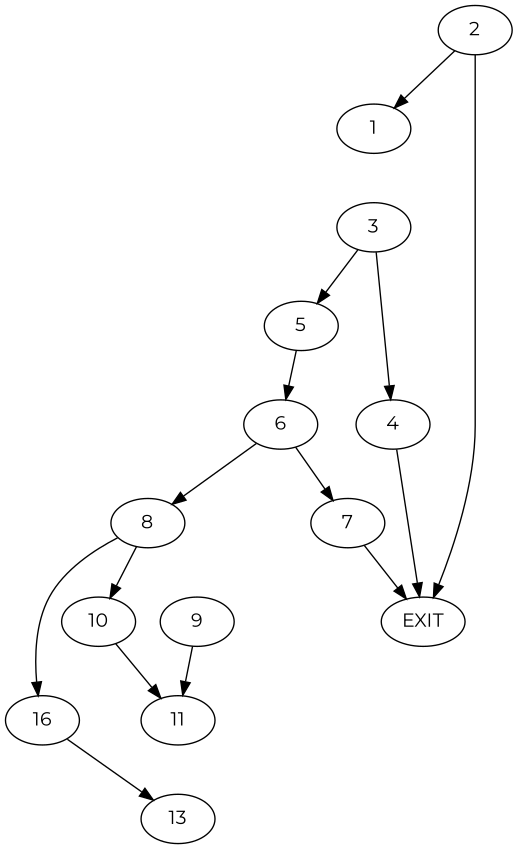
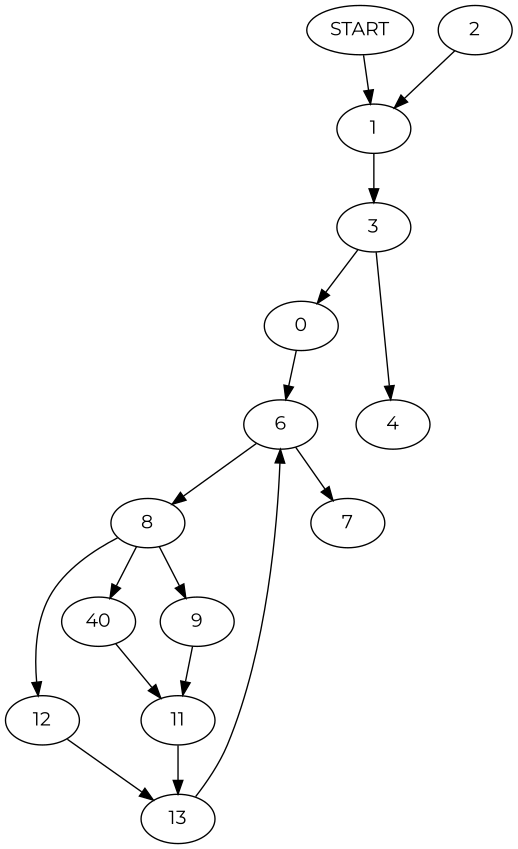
none -> (360, 30)
none -> (374, 171)
(301, 326) -> (301, 326)
none -> (169, 566)
(99, 622) -> (99, 622)
(423, 622) -> none
none -> (259, 636)
(42, 720) -> (42, 720)
none -> (178, 763)
